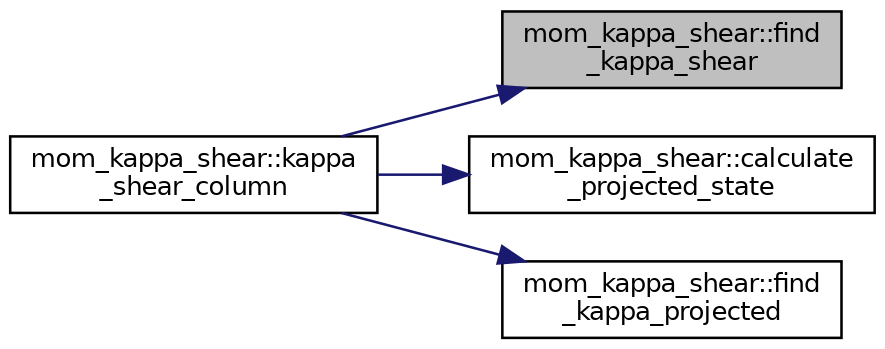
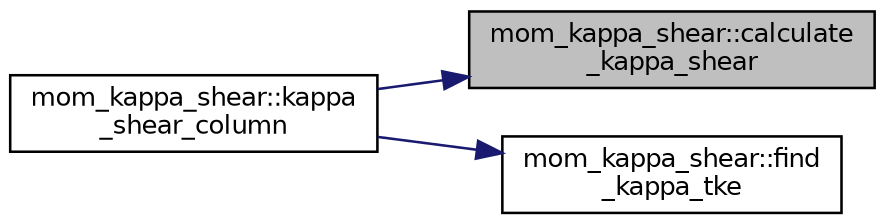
(672, 50) -> (672, 50)
(672, 175) -> none
(672, 300) -> (672, 175)
